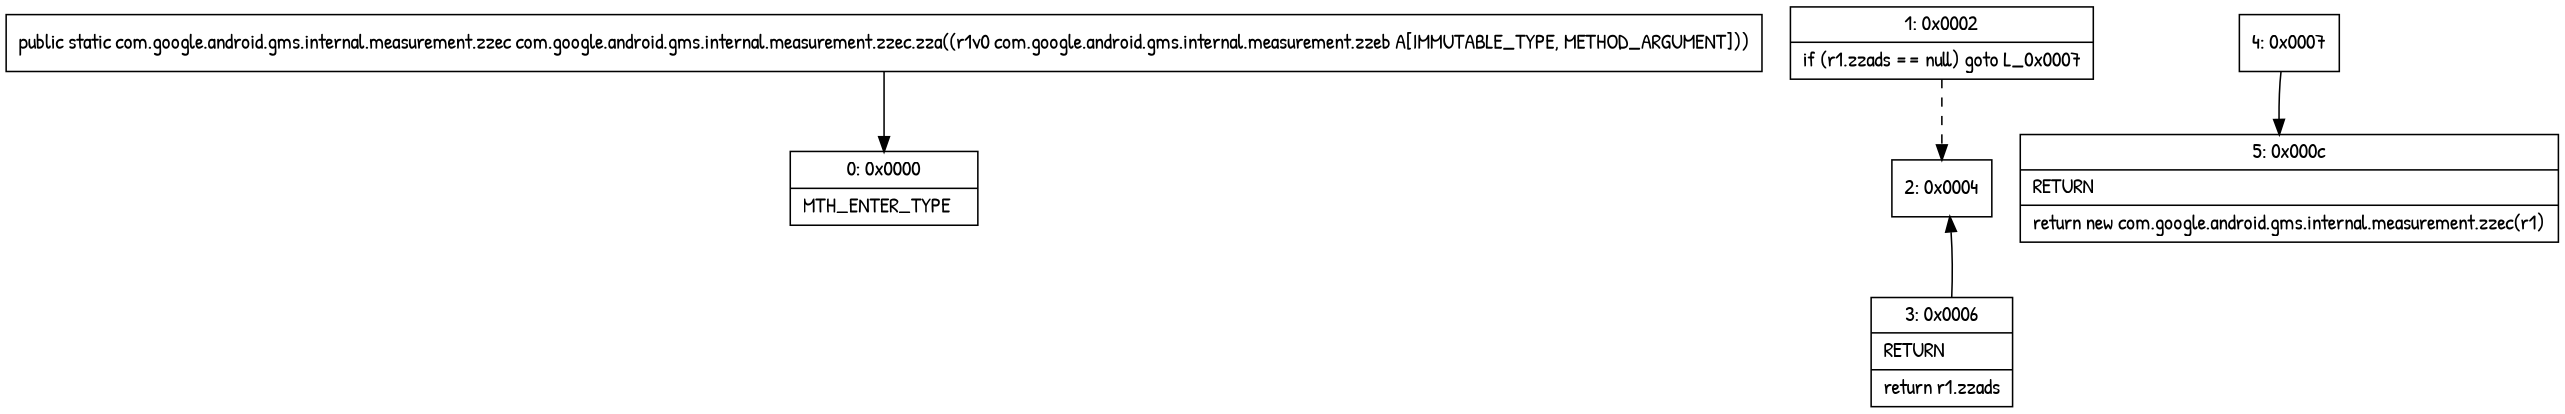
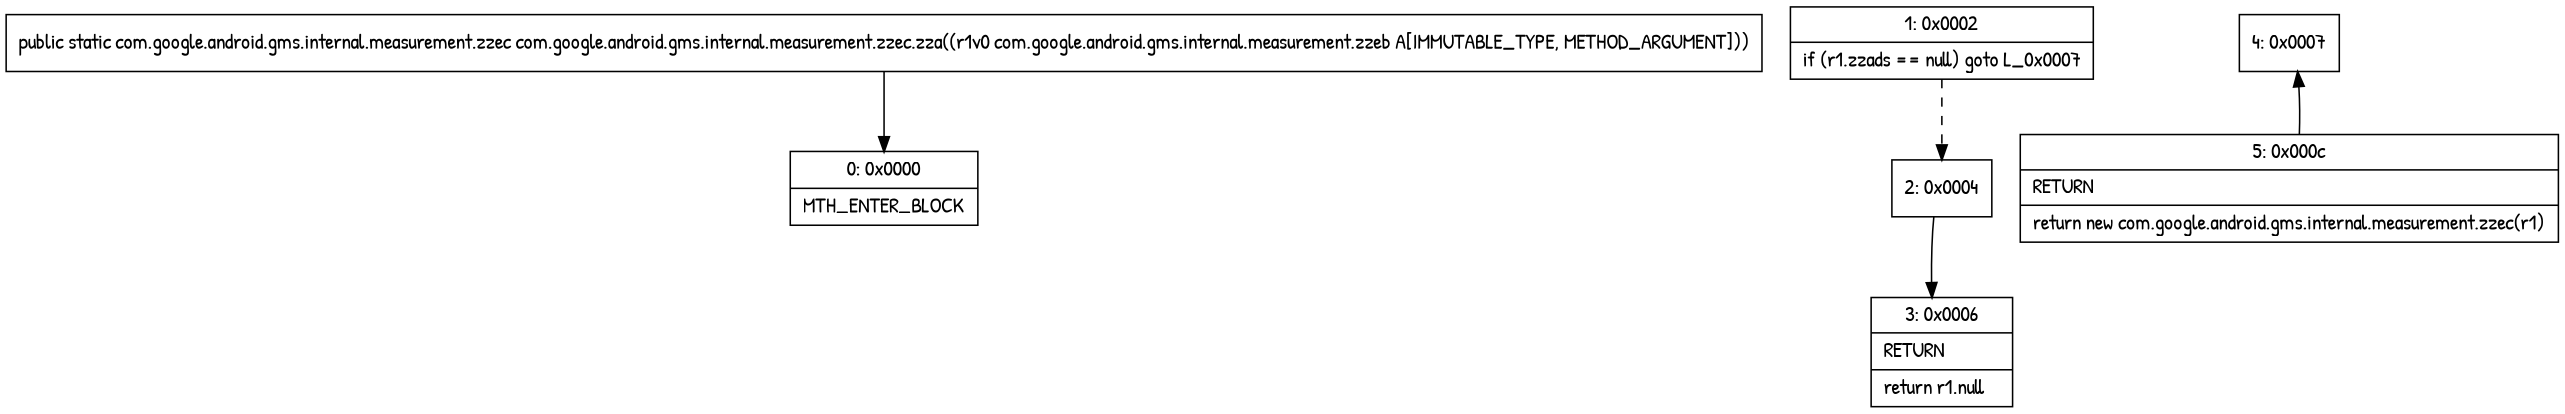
(2279, 95) -> (2300, 111)
(877, 206) -> (884, 206)
(1952, 265) -> (1932, 249)
(1942, 387) -> (1934, 387)
